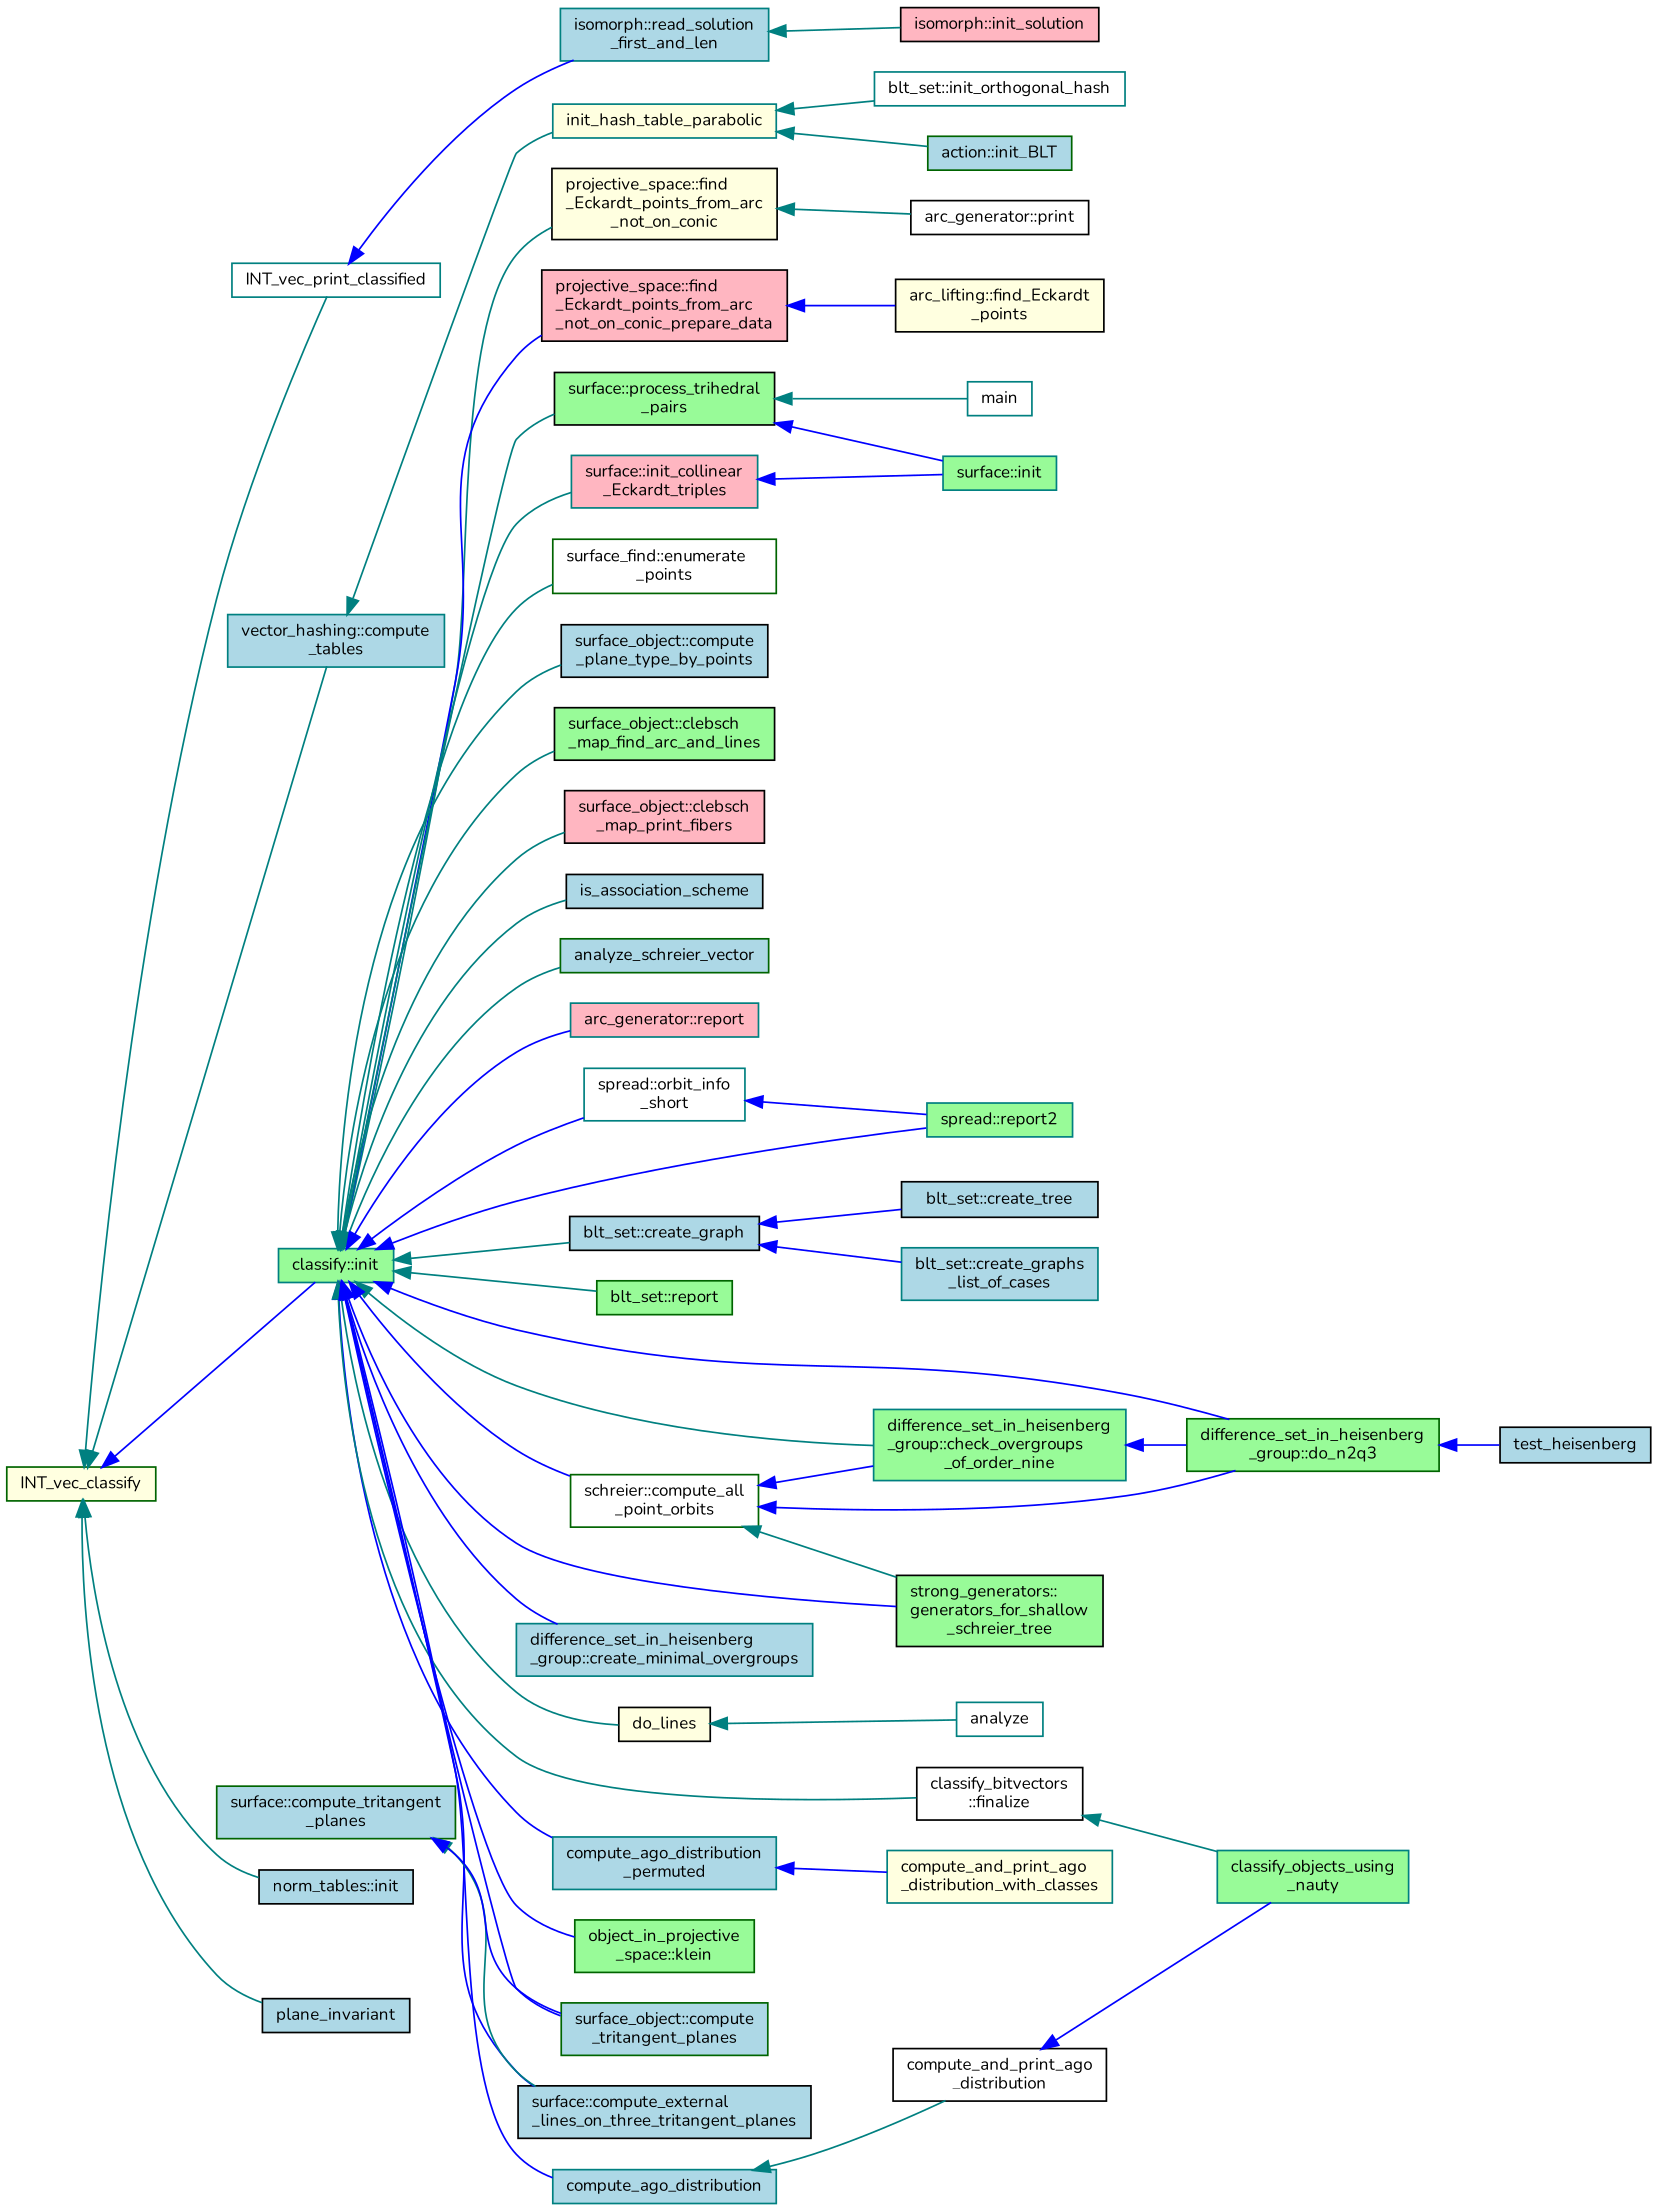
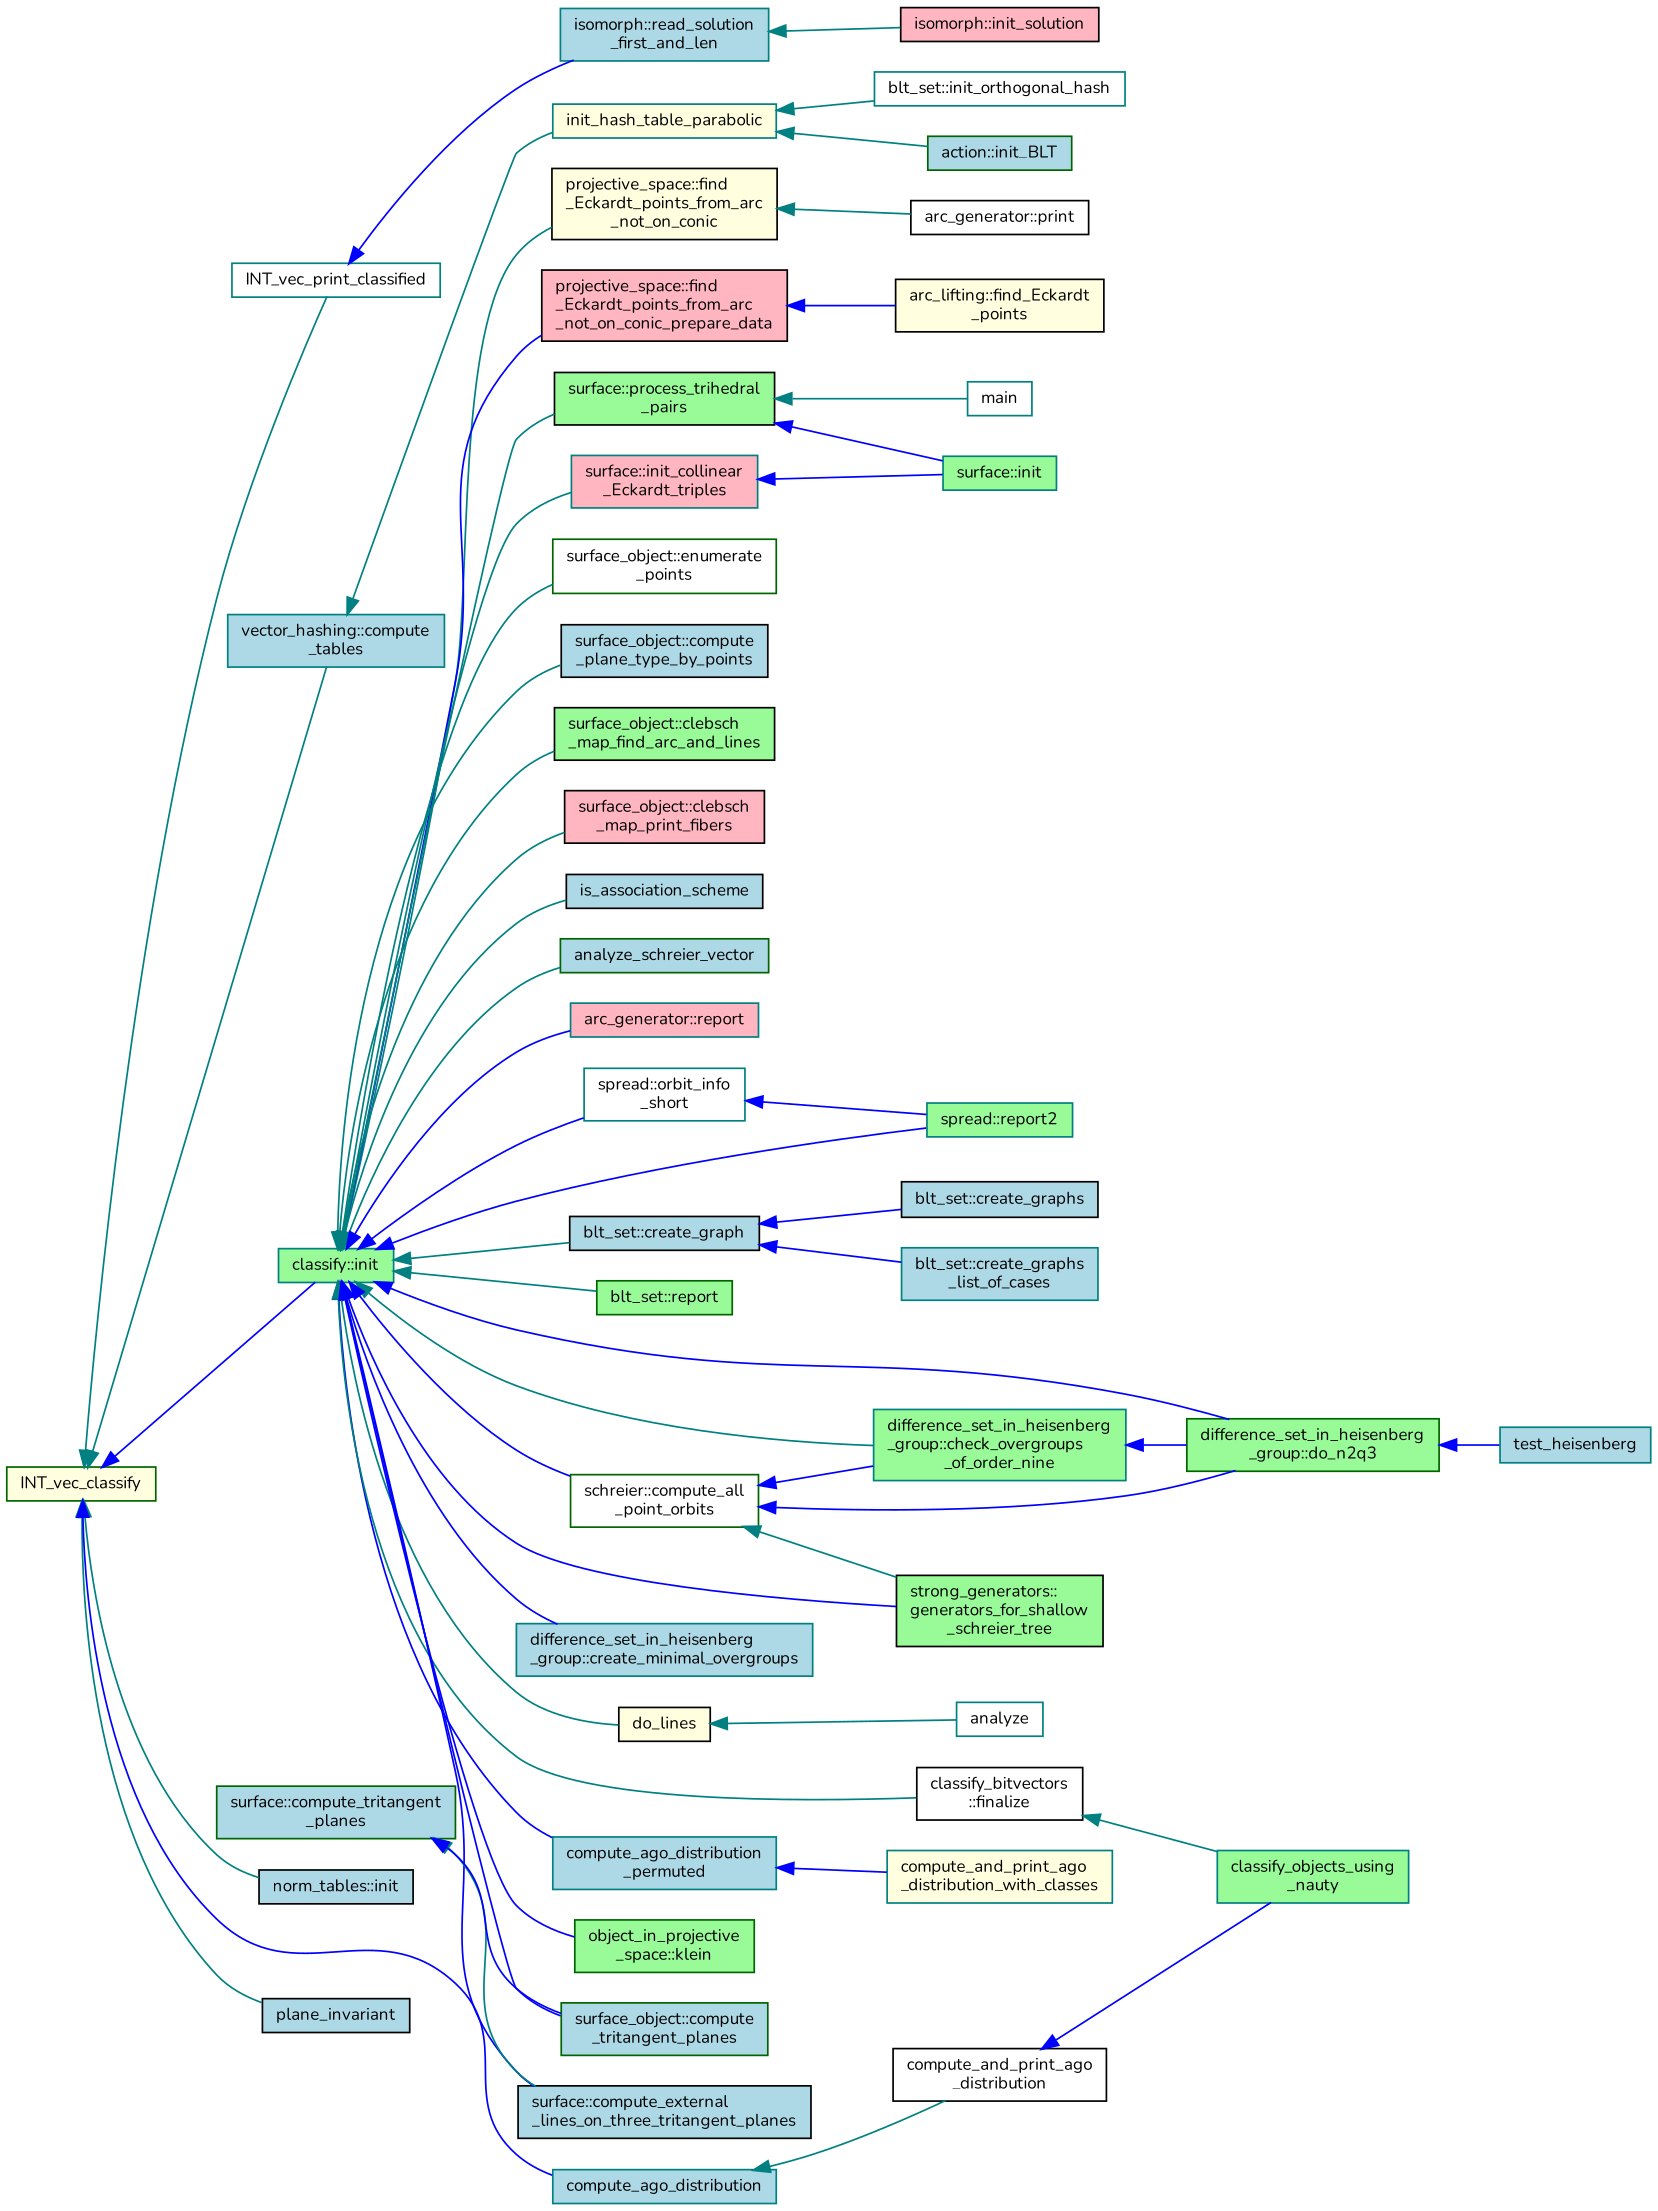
(665, 566) -> (665, 566)
(1000, 1200) -> (1000, 1200)
(1575, 1445) -> (1575, 1445)
(450, 1747) -> (238, 1935)
